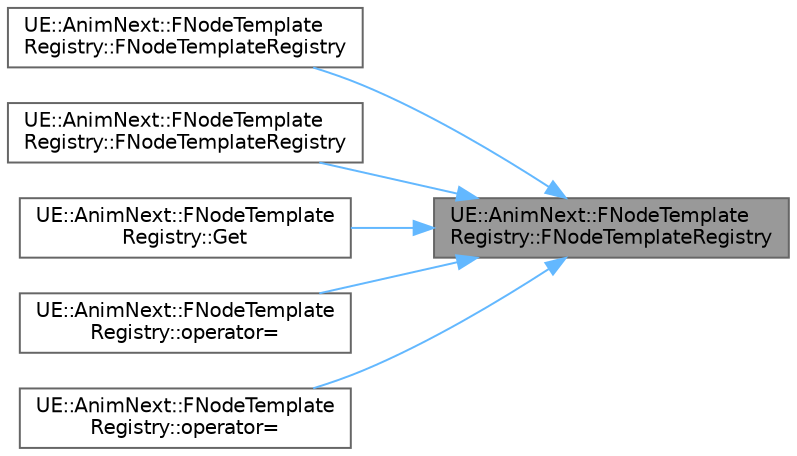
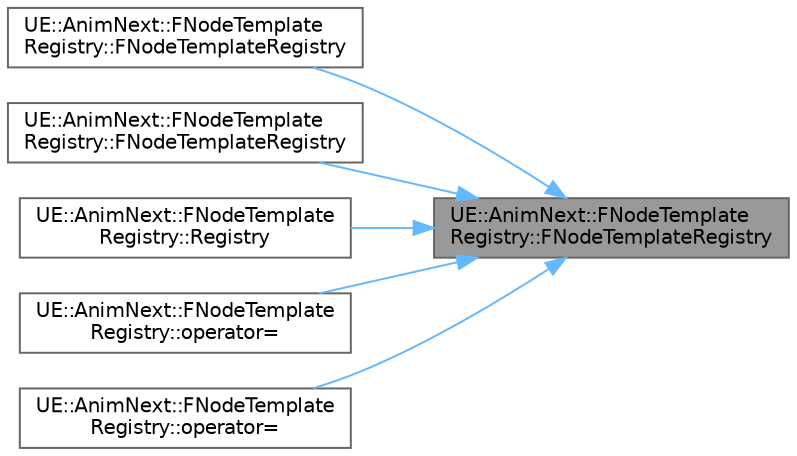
(185, 228) -> (185, 228)
